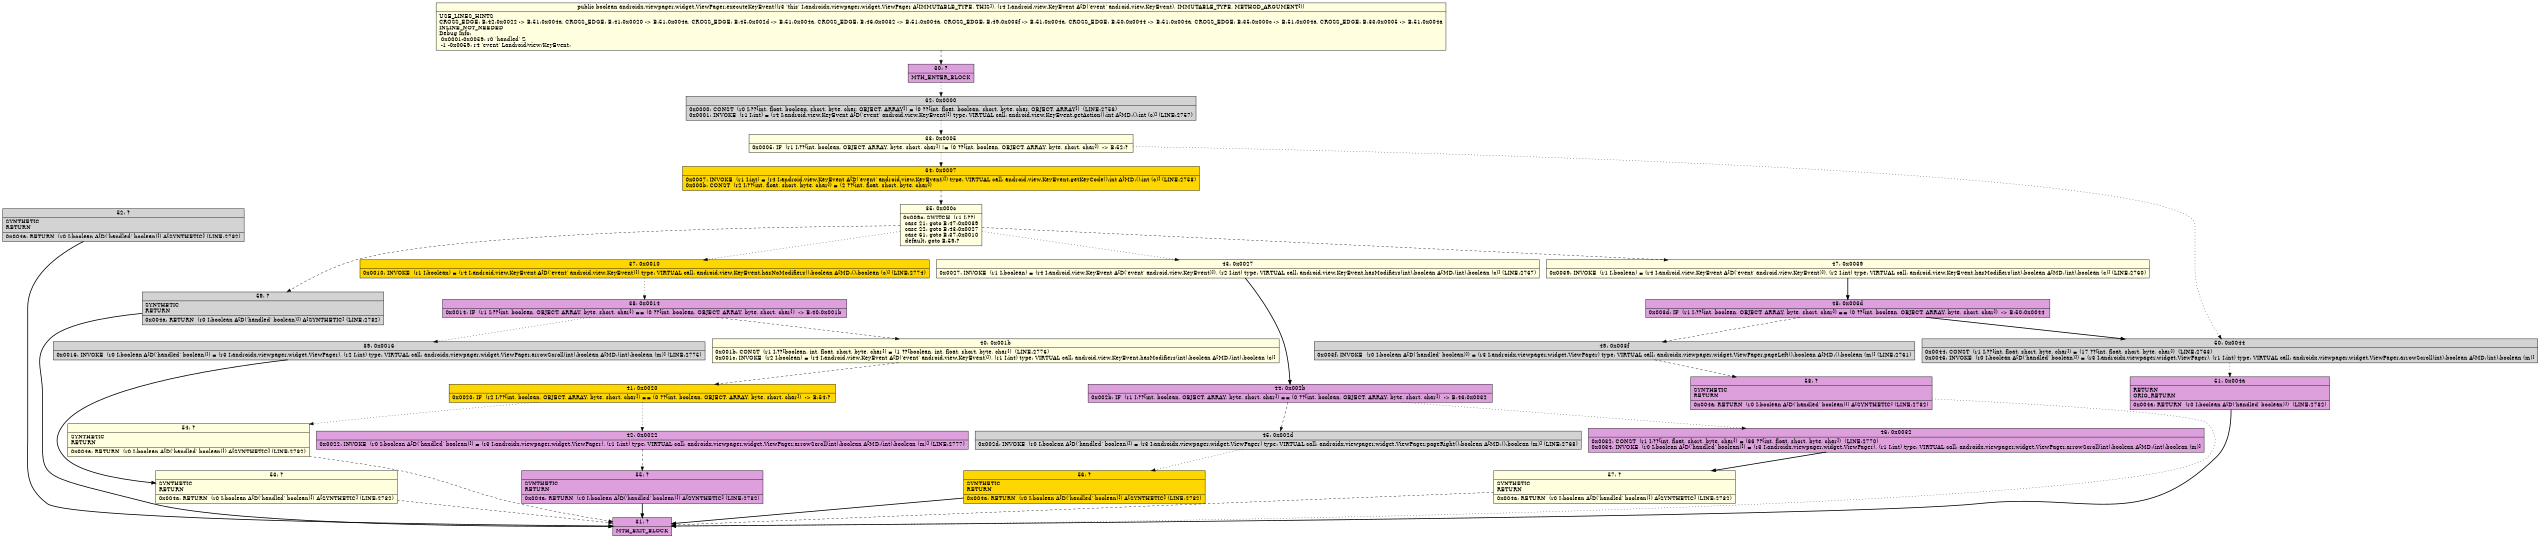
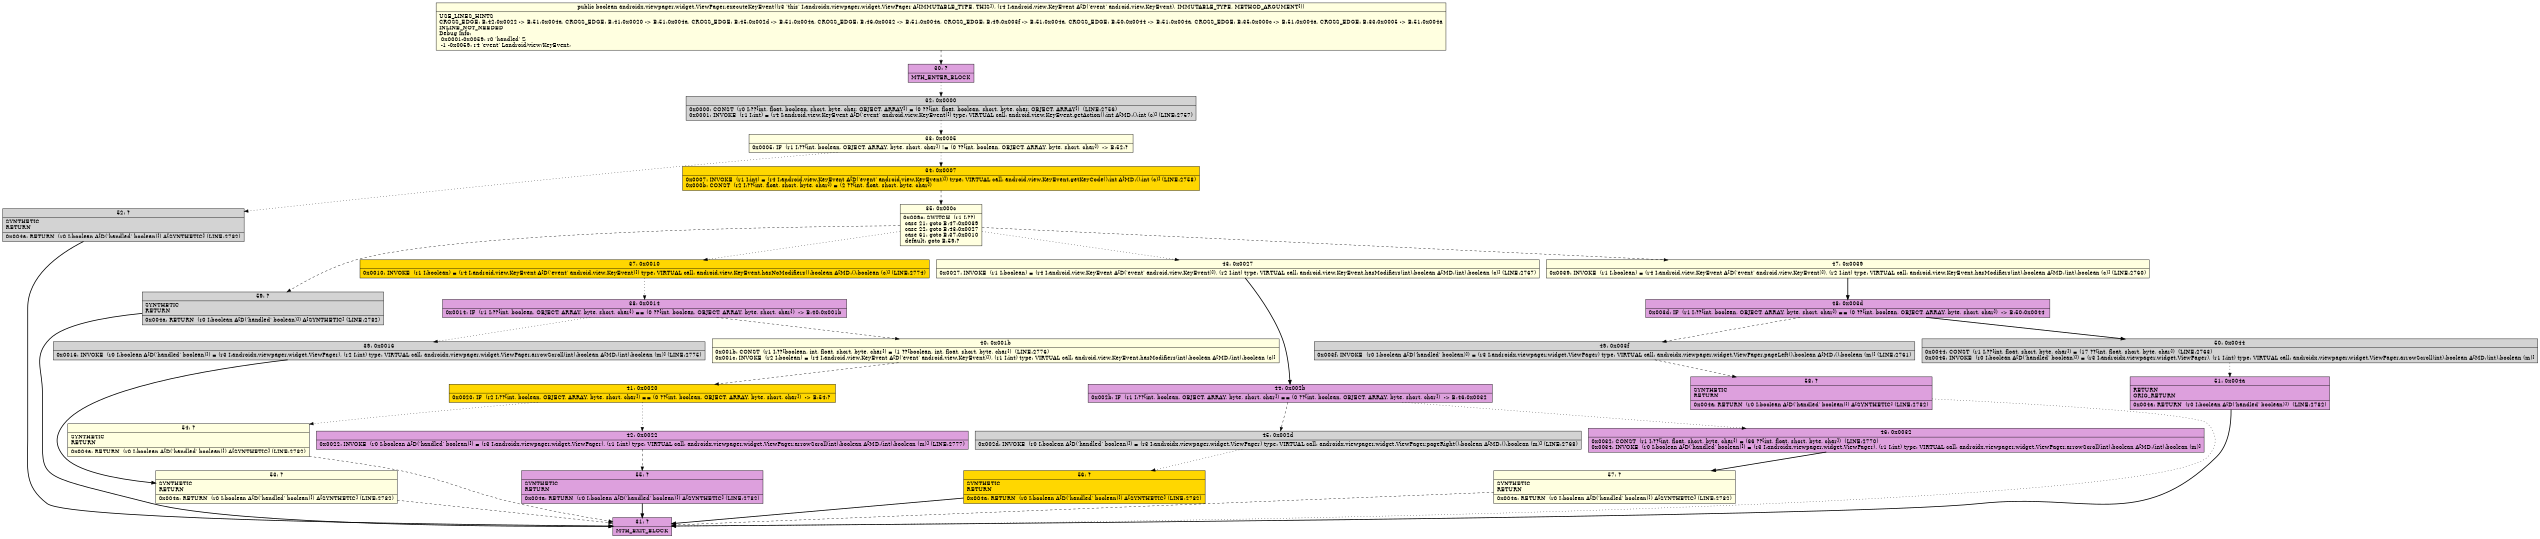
(1726, 165) -> (543, 180)
